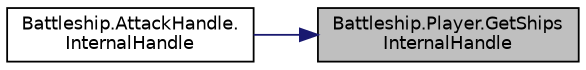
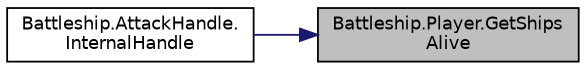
(448, 35) -> (448, 35)
